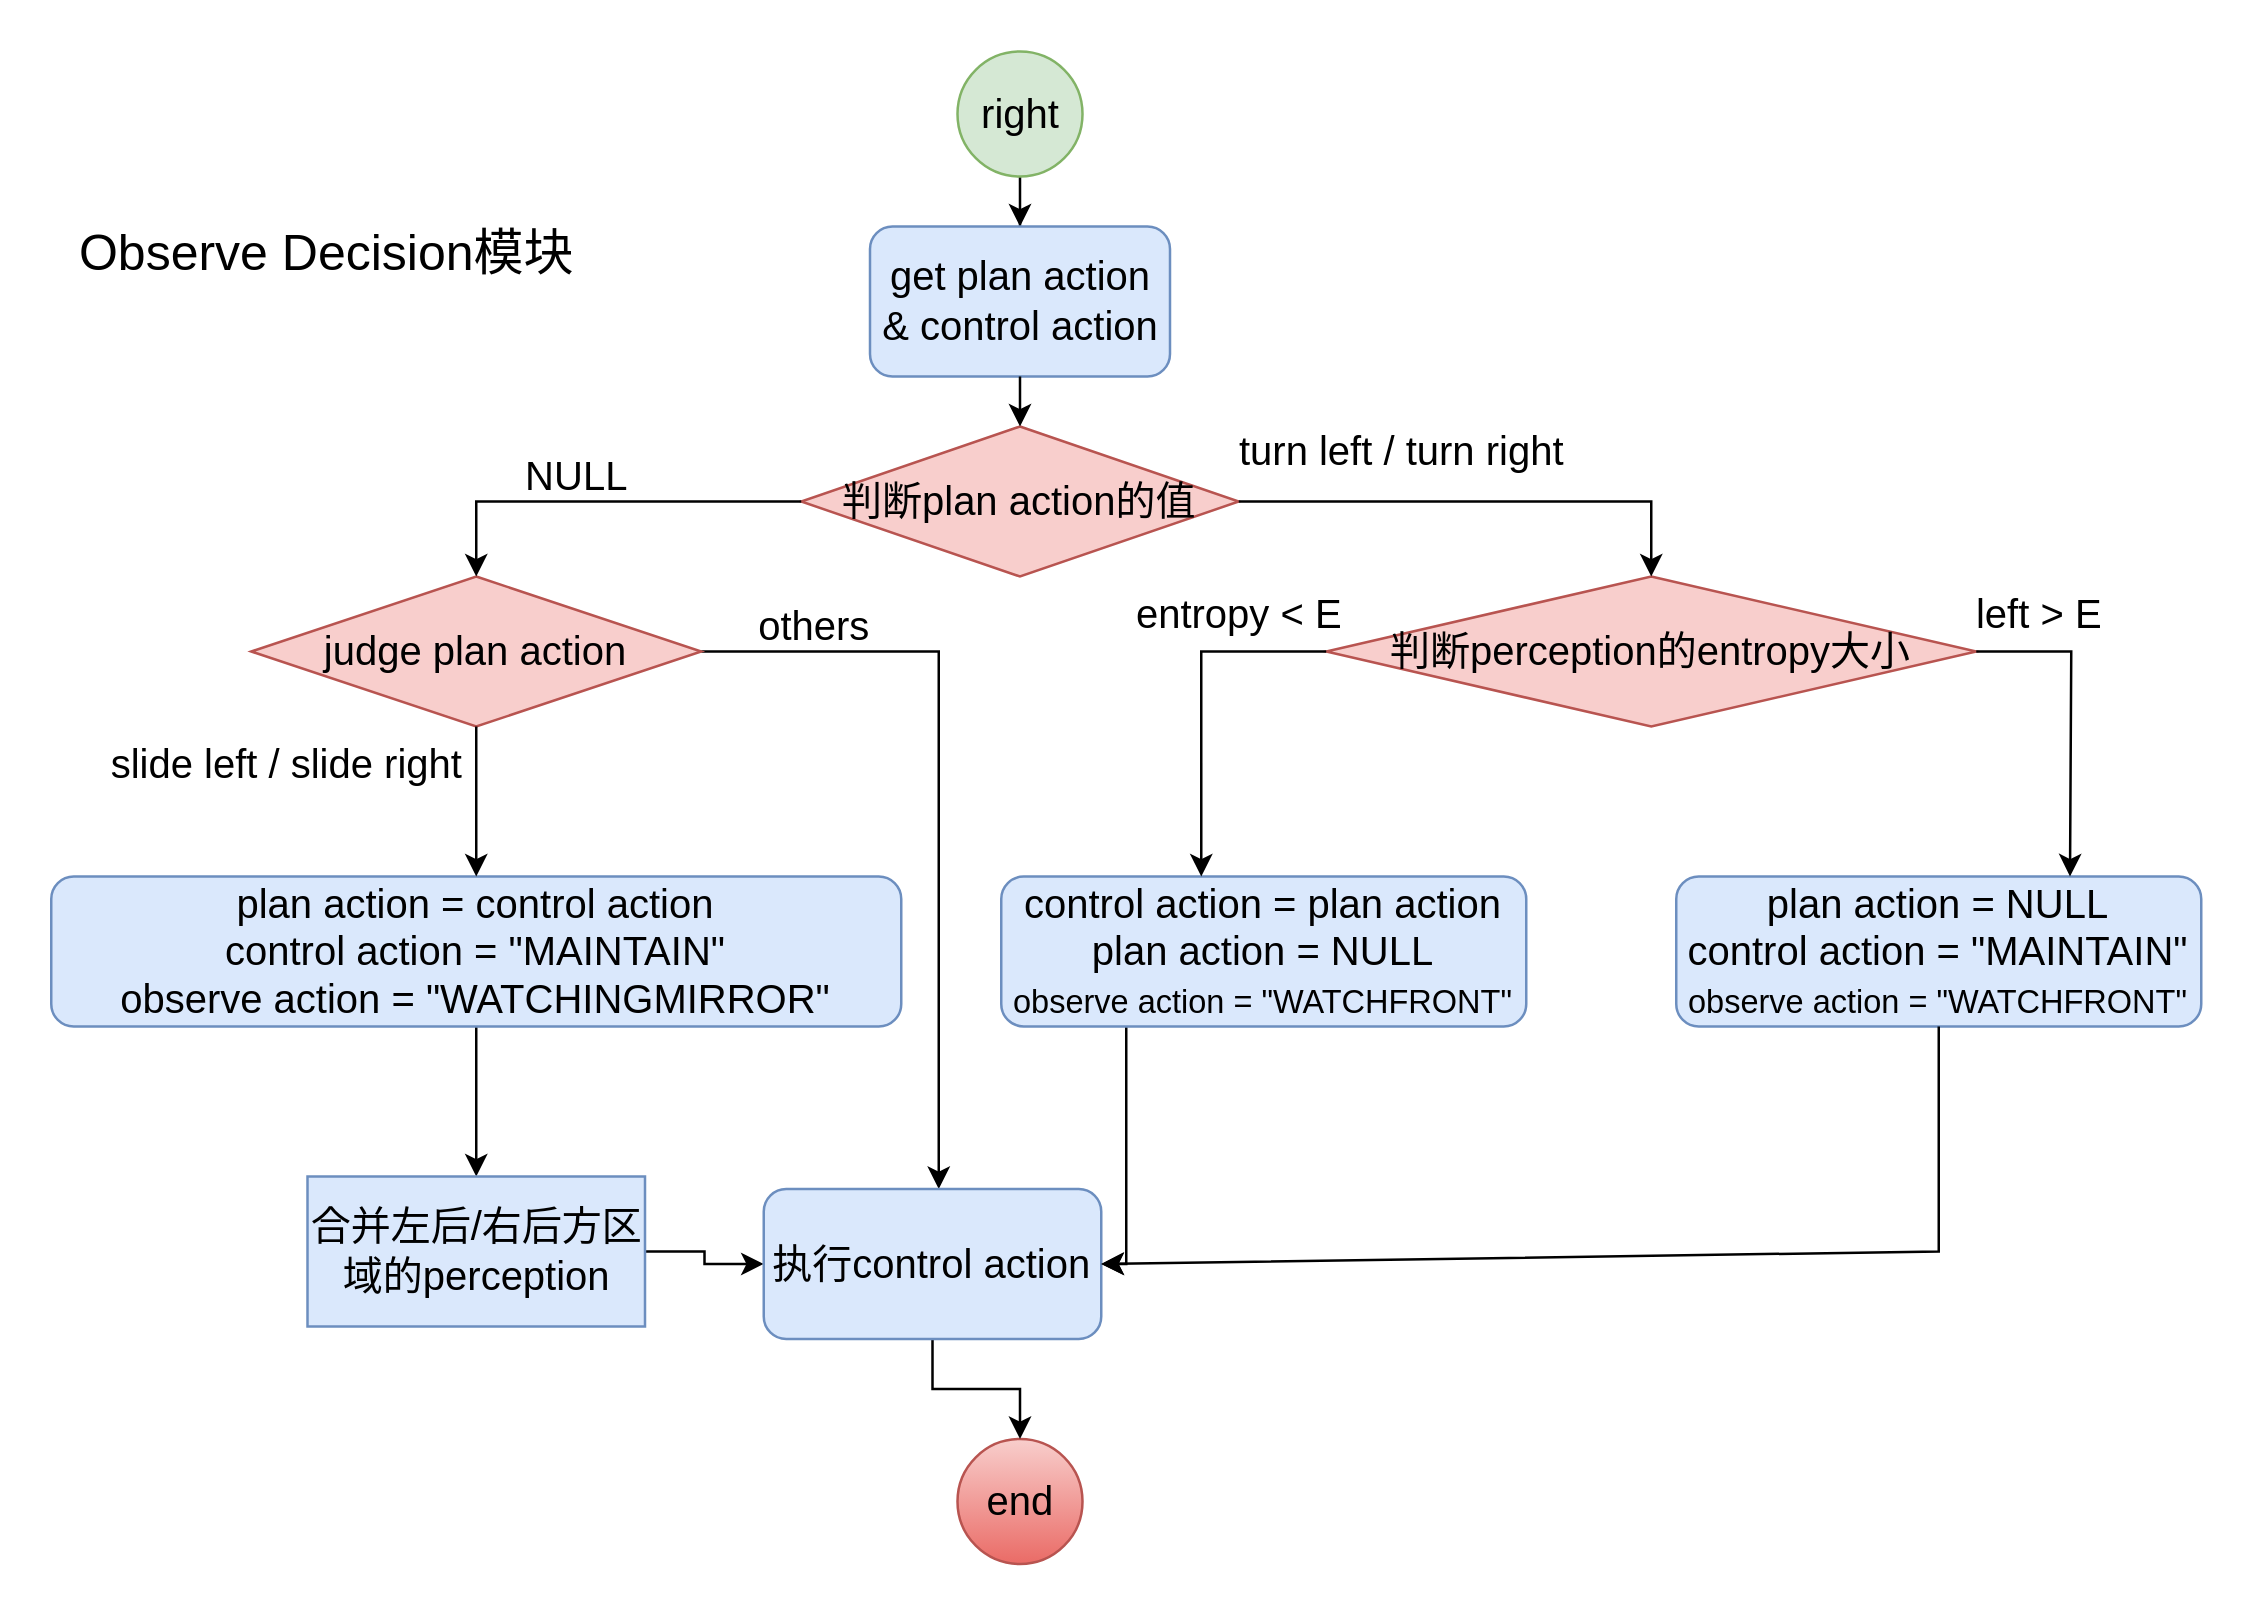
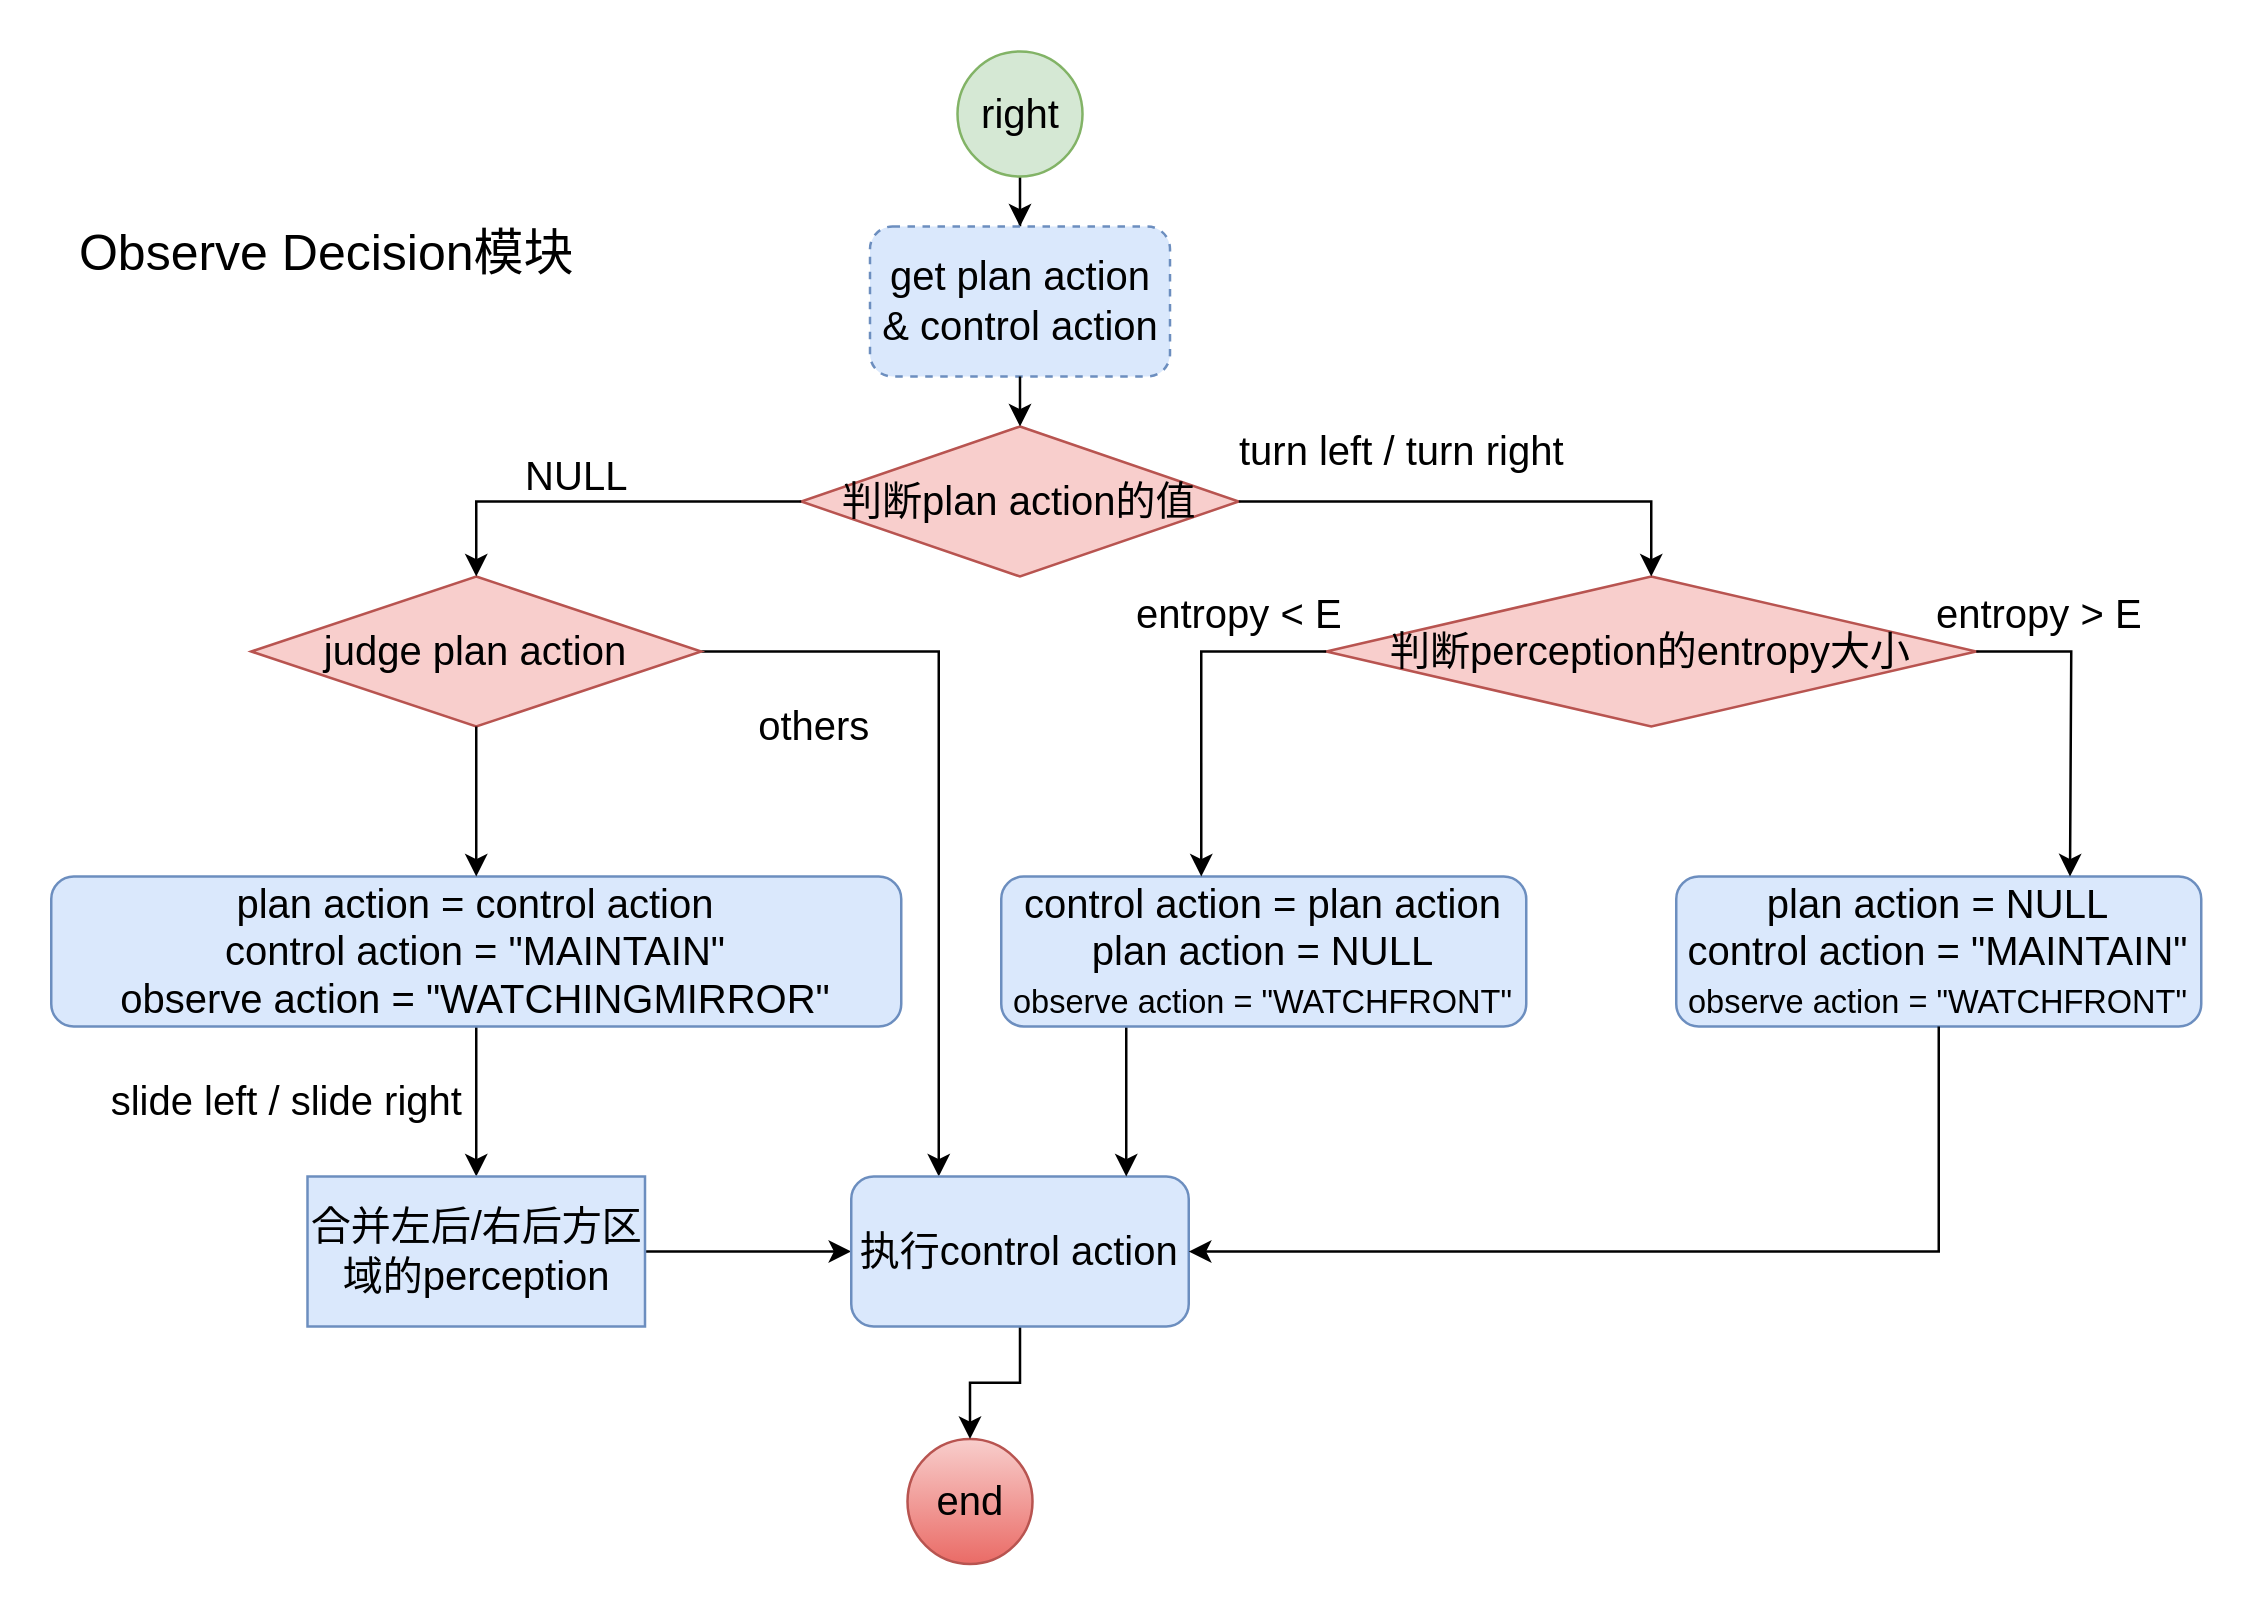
(1020, 301) -> (1020, 301)
(2040, 614) -> (2040, 614)
(814, 626) -> (814, 726)
(286, 764) -> (286, 1101)
(933, 1264) -> (1020, 1251)
(1020, 1501) -> (970, 1501)
